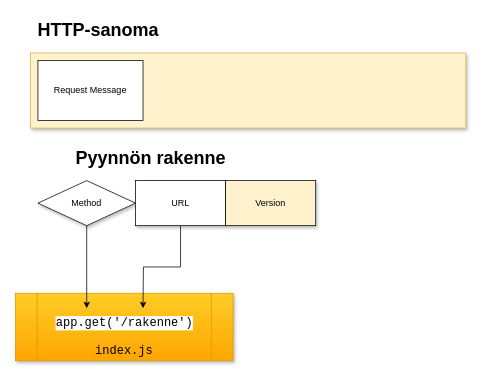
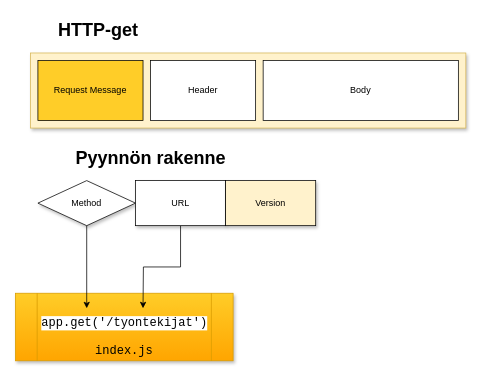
(98, 30) -> (98, 30)
(90, 90) -> (90, 90)
none -> (203, 90)
none -> (360, 90)
(125, 323) -> (125, 323)
